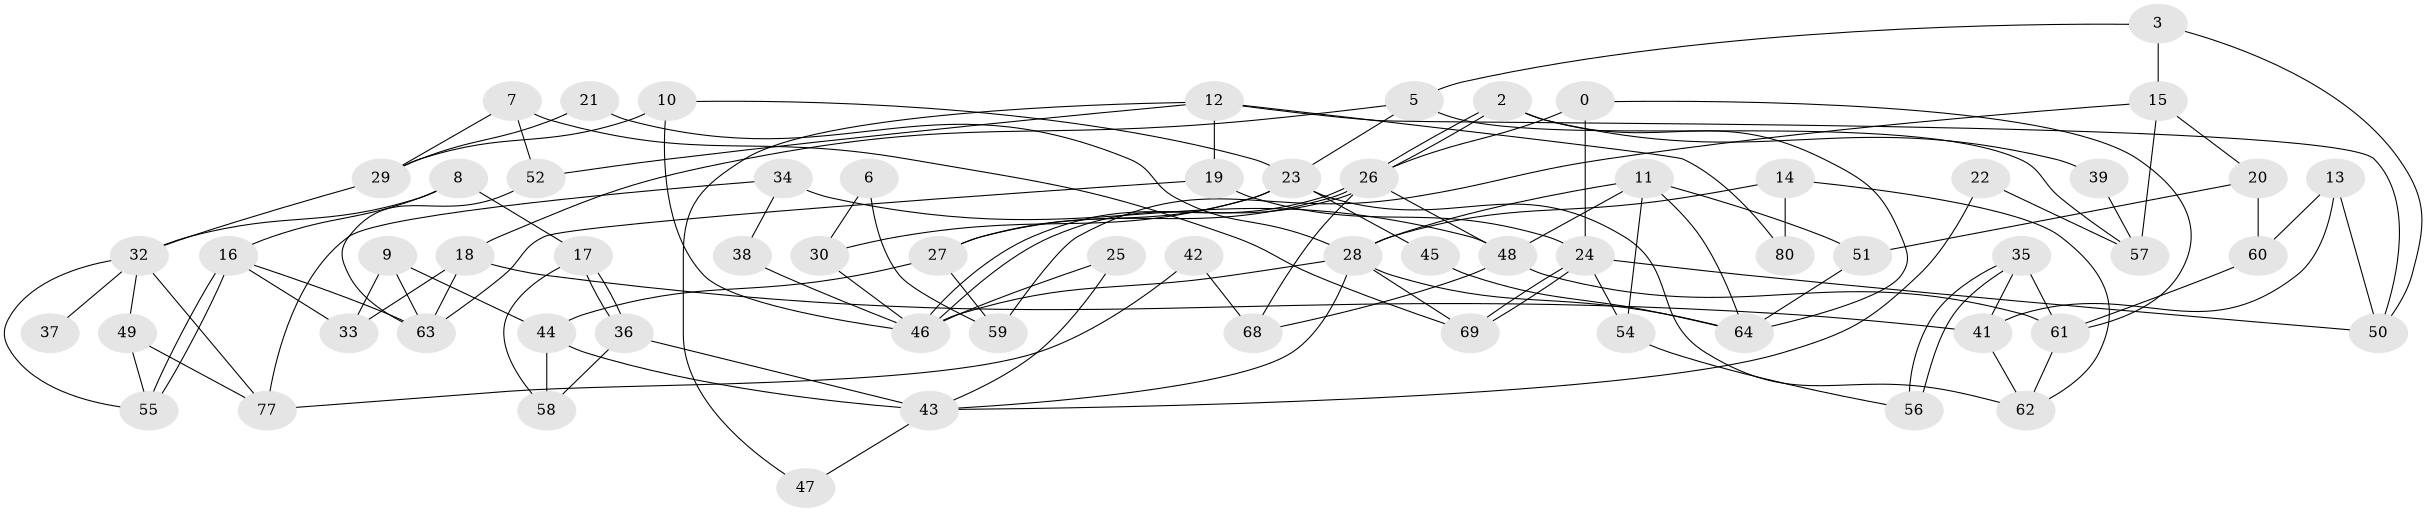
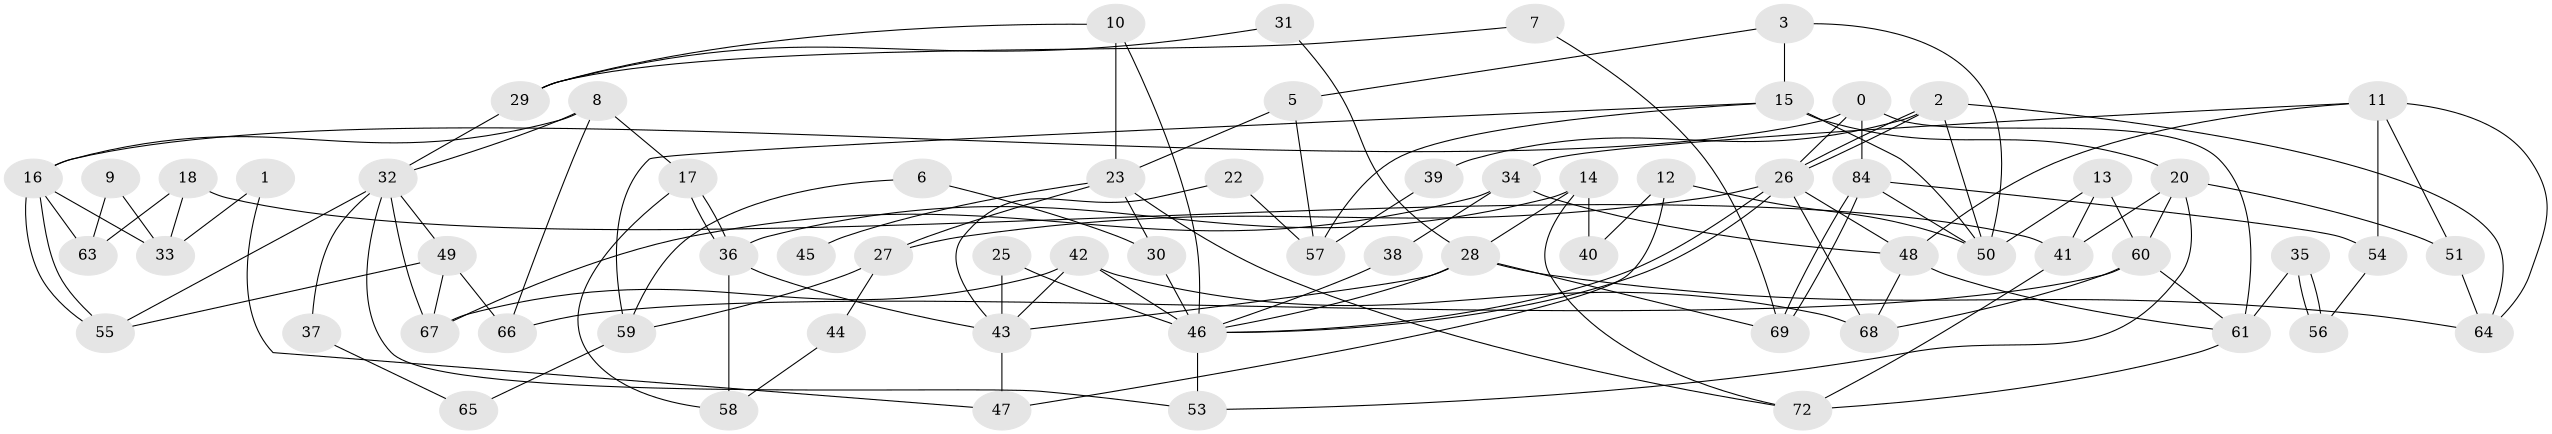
(590, 101) -> (1285, 24)
(975, 132) -> none
none -> (1037, 143)
none -> (1902, 161)
none -> (266, 178)
(536, 178) -> none
(1214, 178) -> none
none -> (1963, 178)
(1537, 198) -> (2022, 121)
none -> (1097, 211)
(1585, 256) -> (1862, 178)
(1785, 256) -> (1589, 256)
(1517, 289) -> none
none -> (2049, 292)
(2003, 293) -> (2116, 221)
(467, 295) -> none
none -> (1139, 295)
none -> (507, 333)
(758, 391) -> (1041, 294)
(267, 411) -> (430, 333)
none -> (469, 411)
none -> (1198, 411)
(2026, 411) -> (1803, 411)
